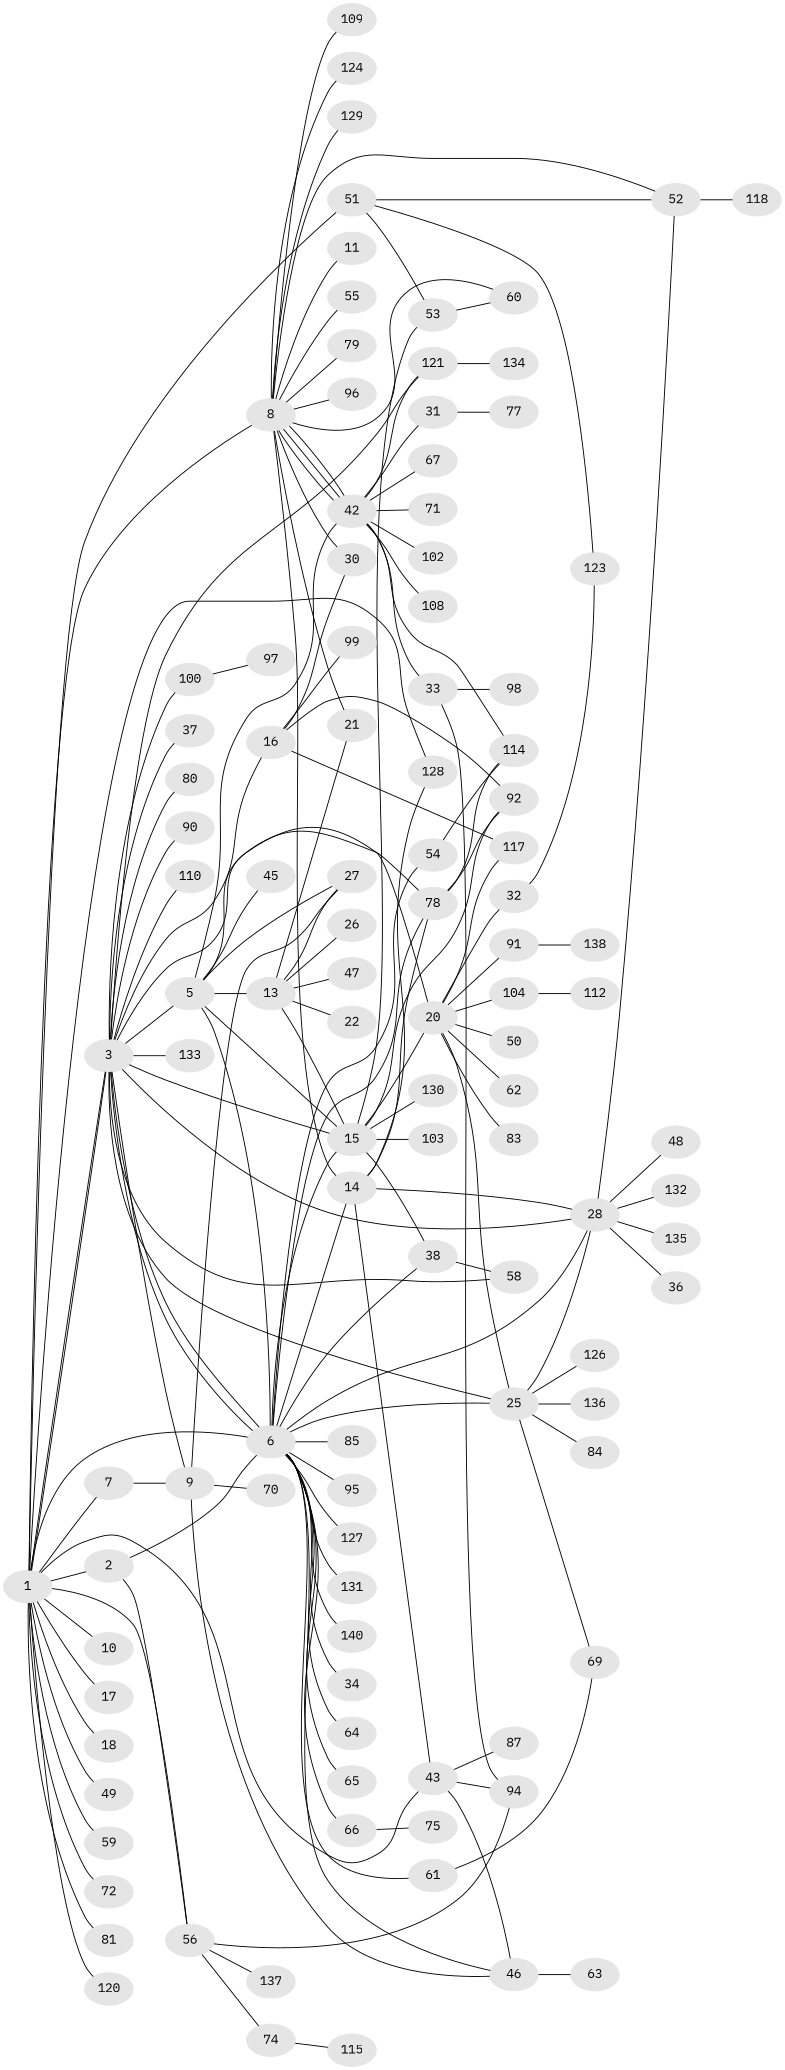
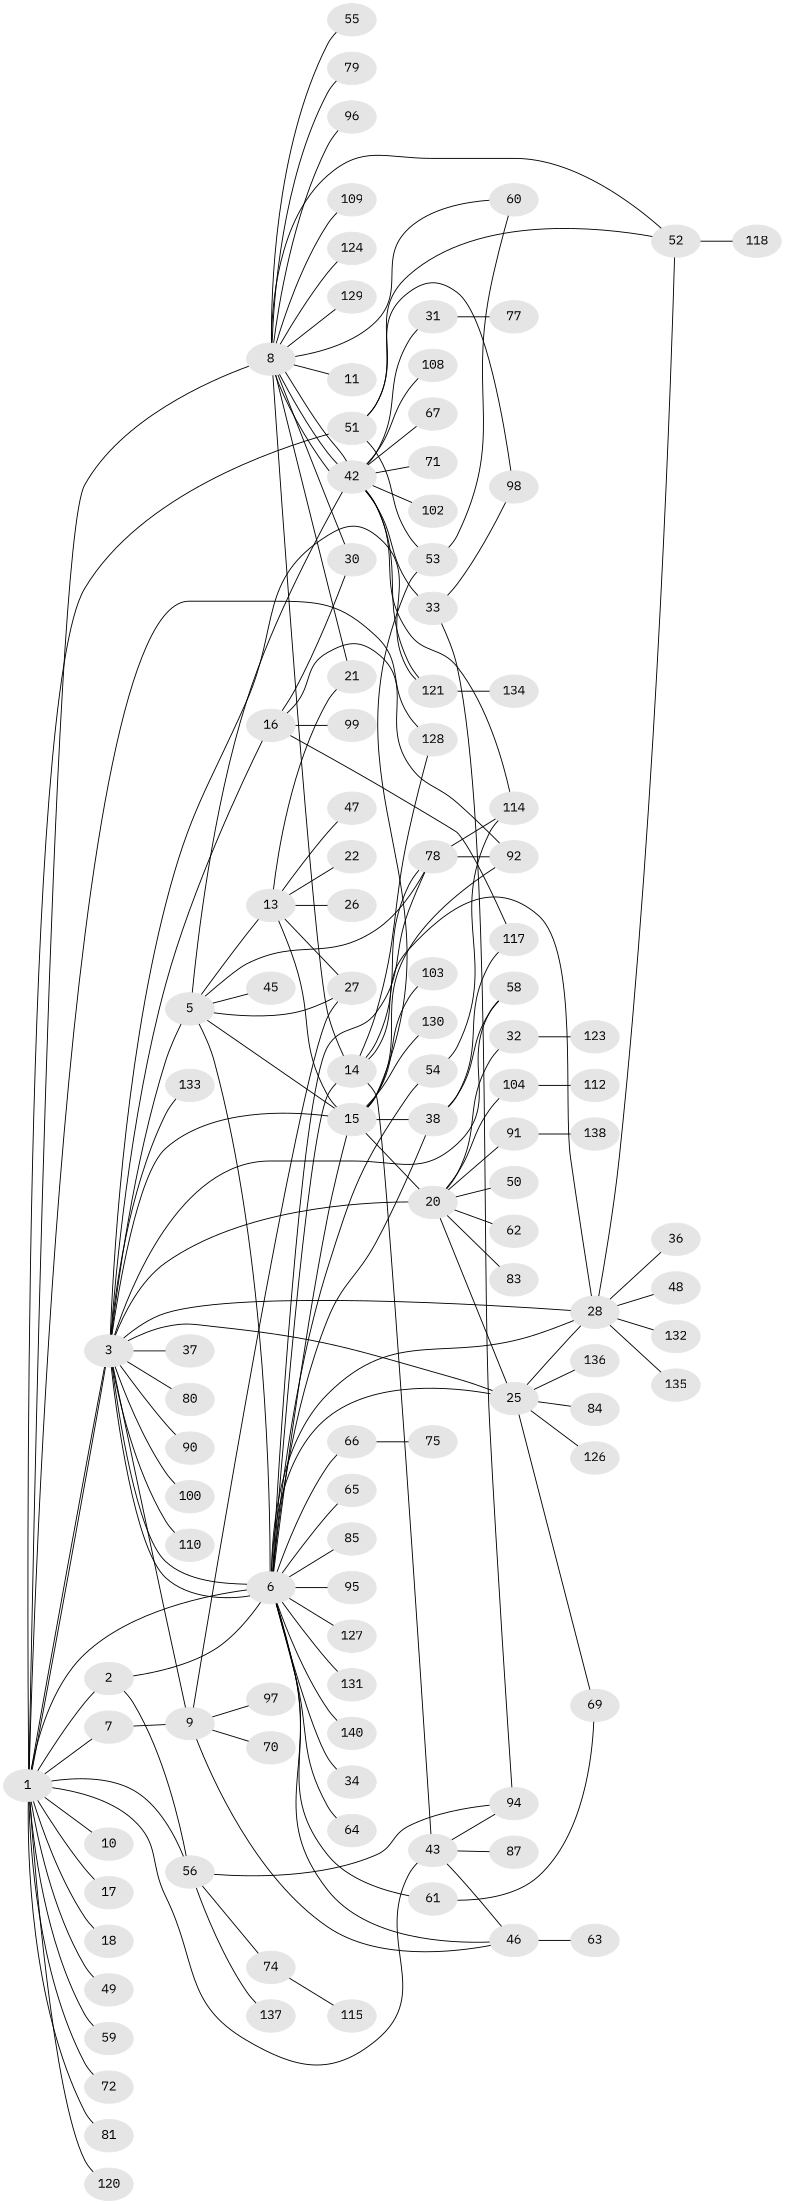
(560, 323) -> (457, 292)
(230, 670) -> (231, 1711)
(471, 923) -> (473, 1030)
